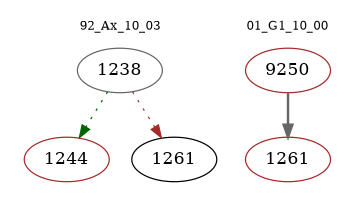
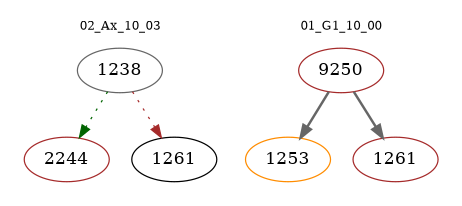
(121, 27) -> (121, 27)
(67, 159) -> (67, 159)
none -> (288, 159)
